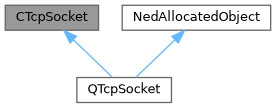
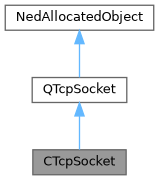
(93, 59) -> (79, 133)
